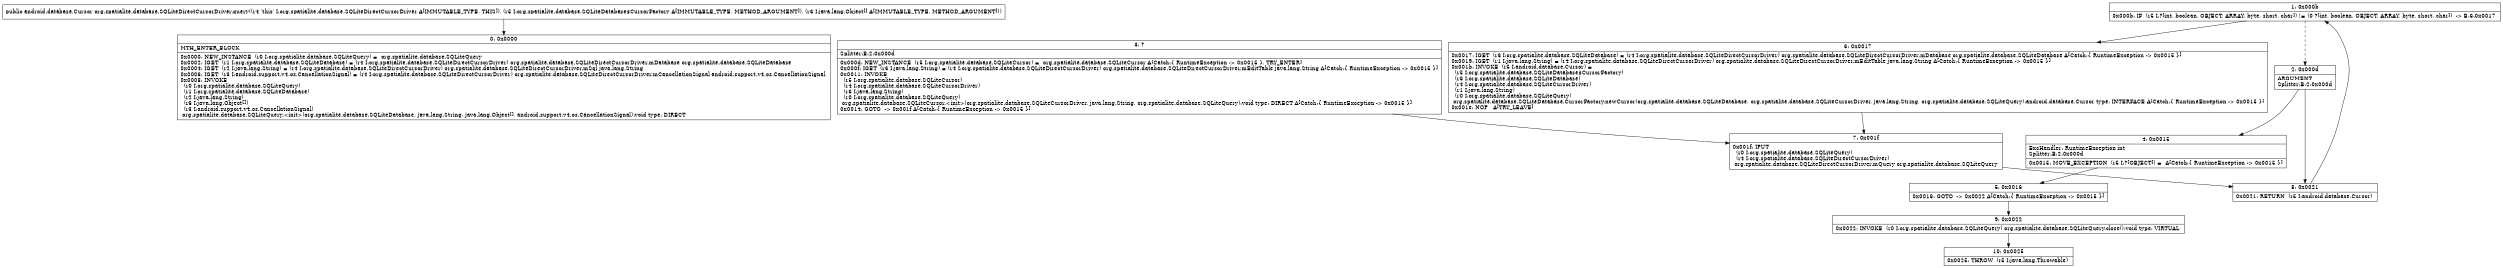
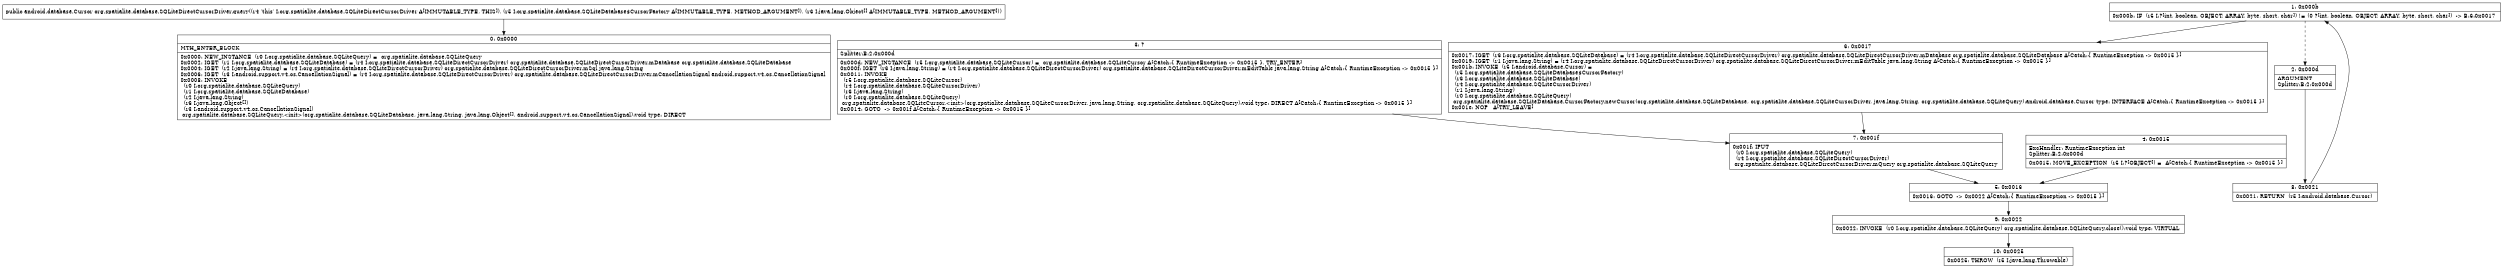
(2275, 117) -> none
(2116, 178) -> (1951, 176)
